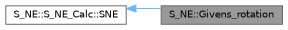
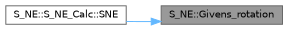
(149, 9) -> (139, 22)
